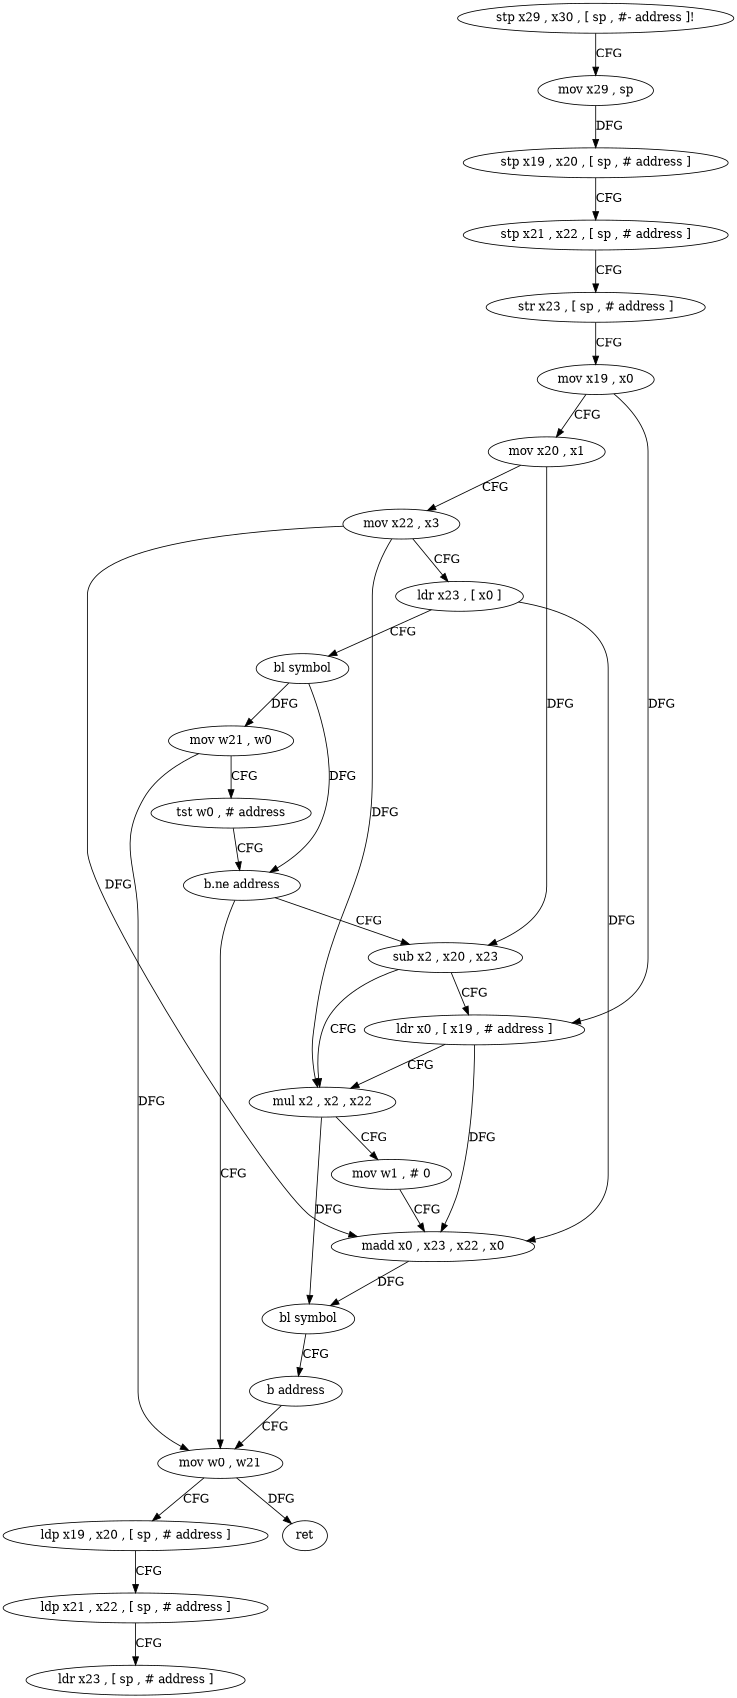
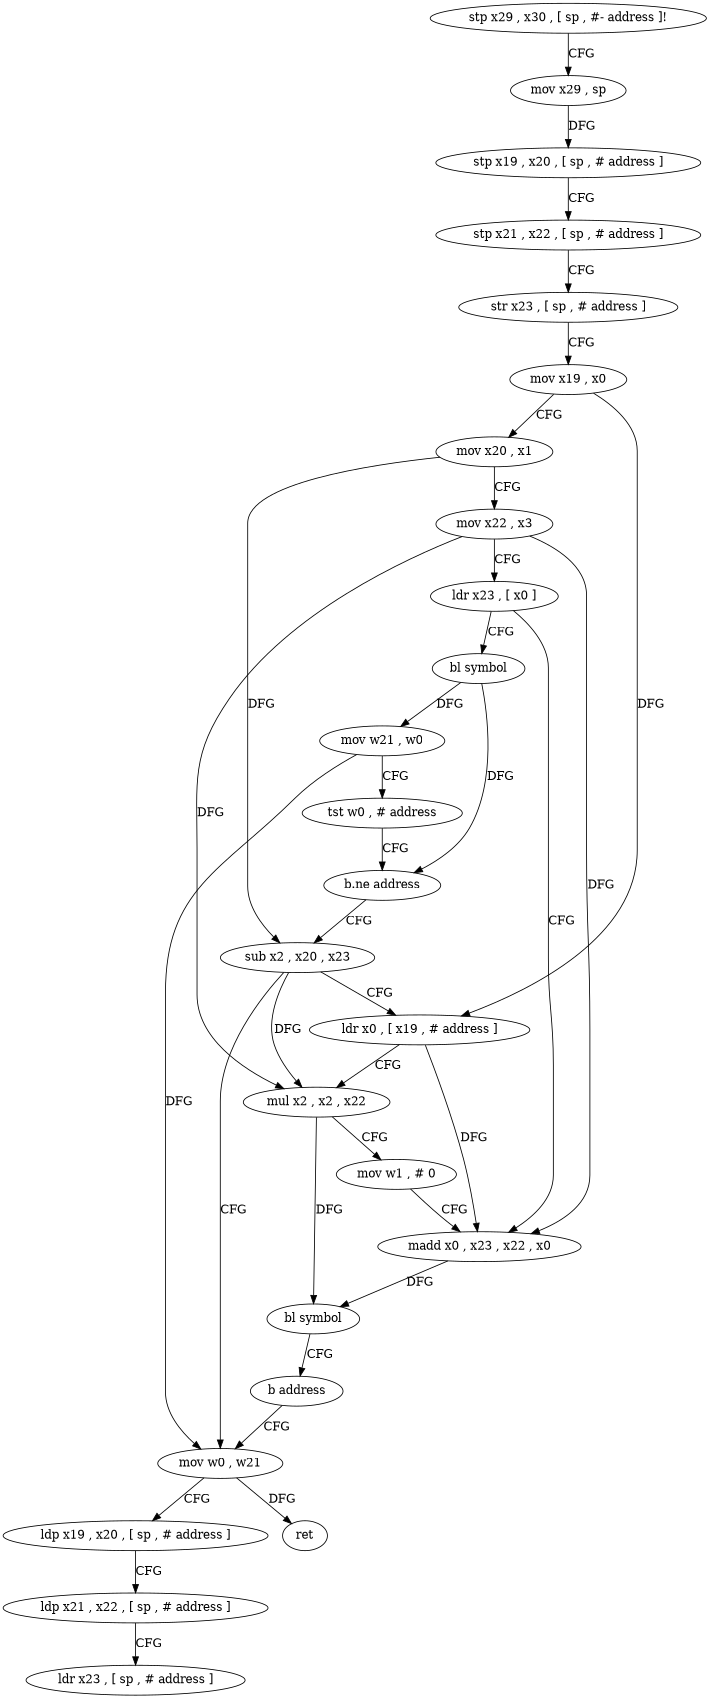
(622, 922) -> (562, 922)
(343, 1030) -> (288, 1030)
(220, 1169) -> (220, 1197)
